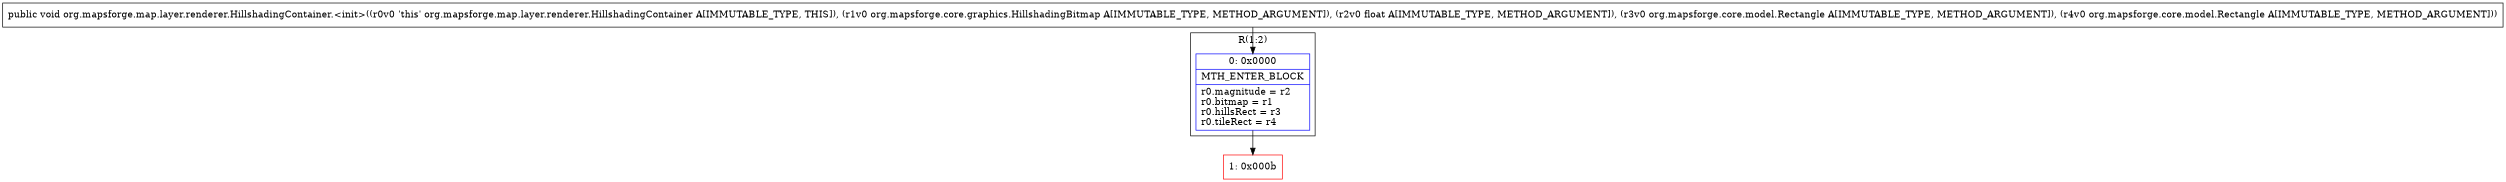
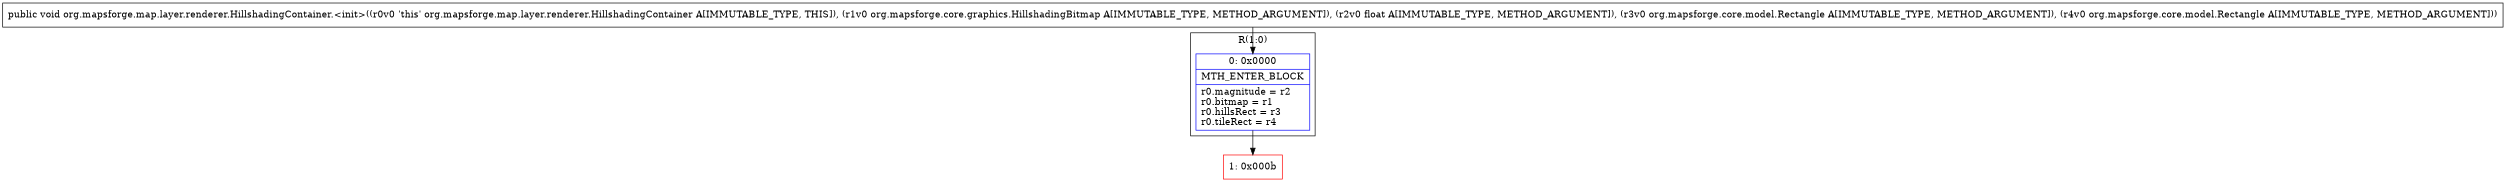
(1253, 41) -> (1253, 41)
